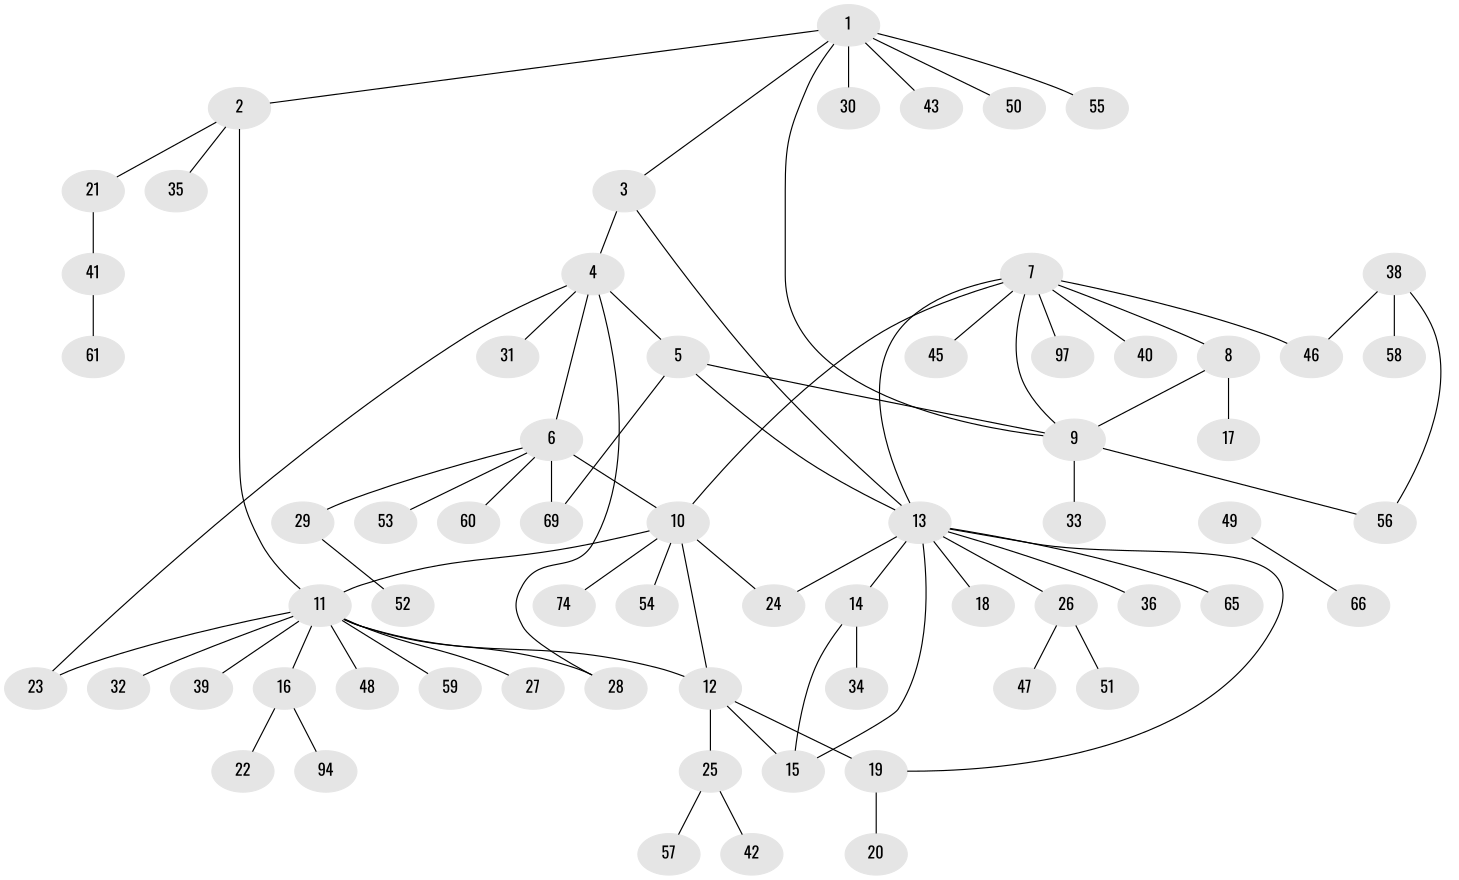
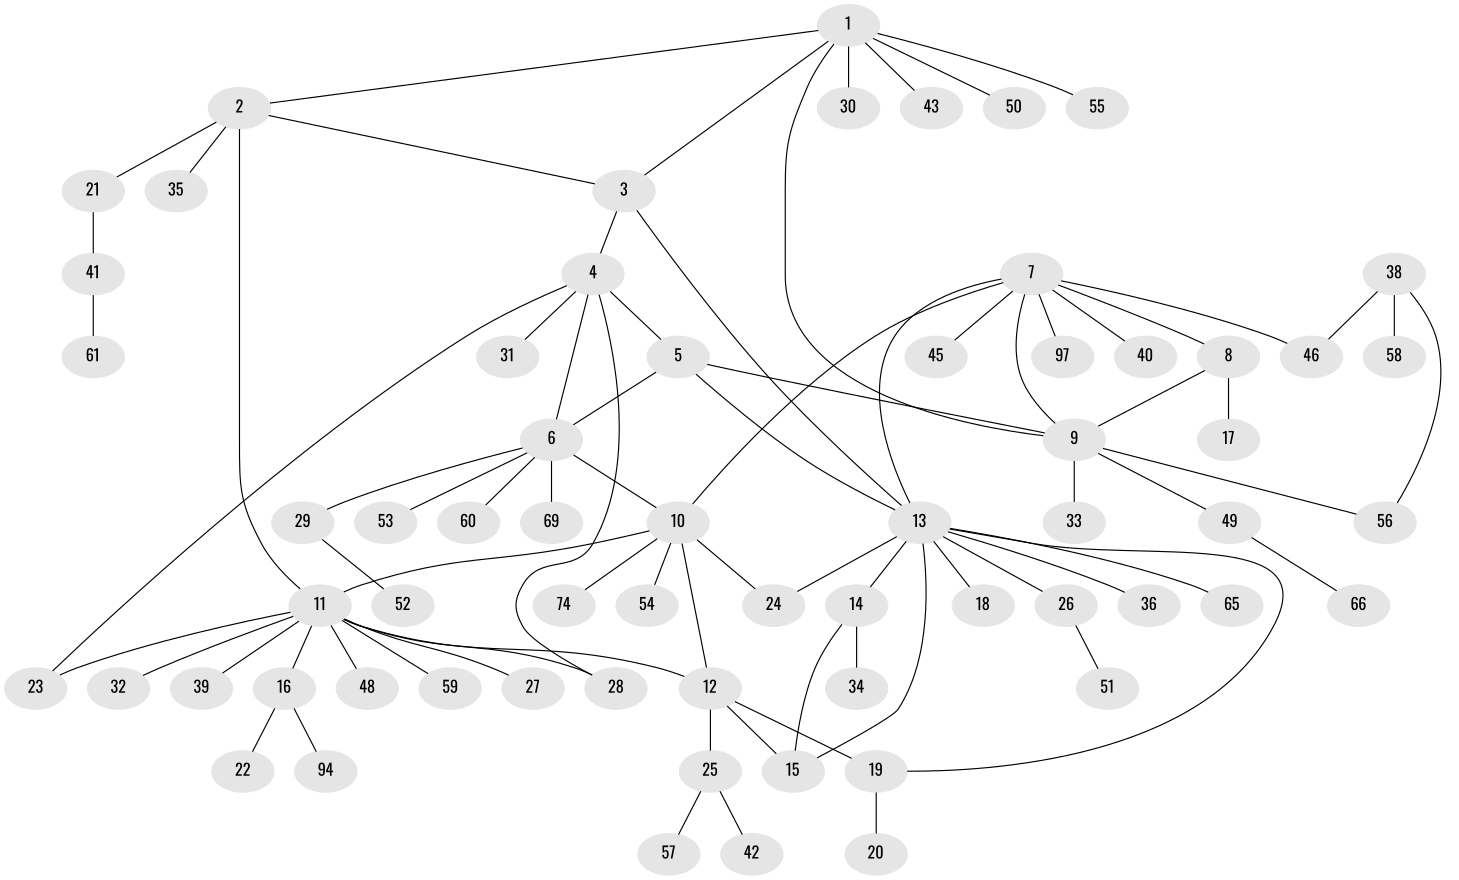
none -> (432, 150)
(610, 446) -> (611, 401)
none -> (1152, 481)
(1025, 689) -> none
